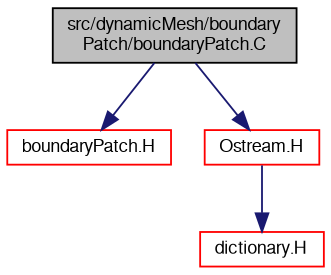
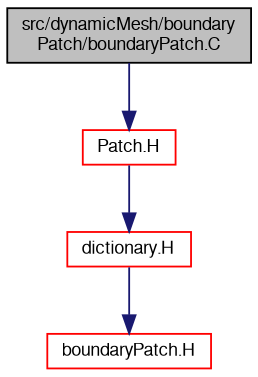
(134, 89) -> (129, 291)
(262, 147) -> (129, 147)
